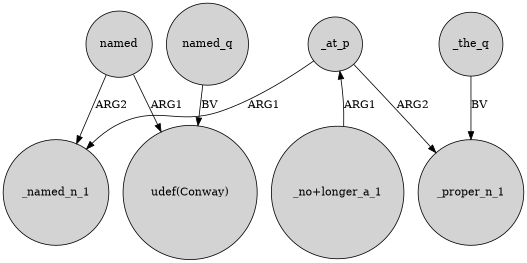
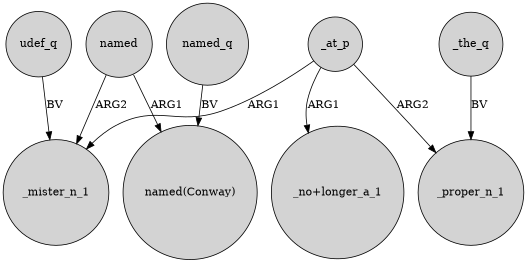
none -> (39, 44)
(343, 103) -> (309, 95)
(56, 192) -> (56, 192)
(190, 192) -> (190, 192)
